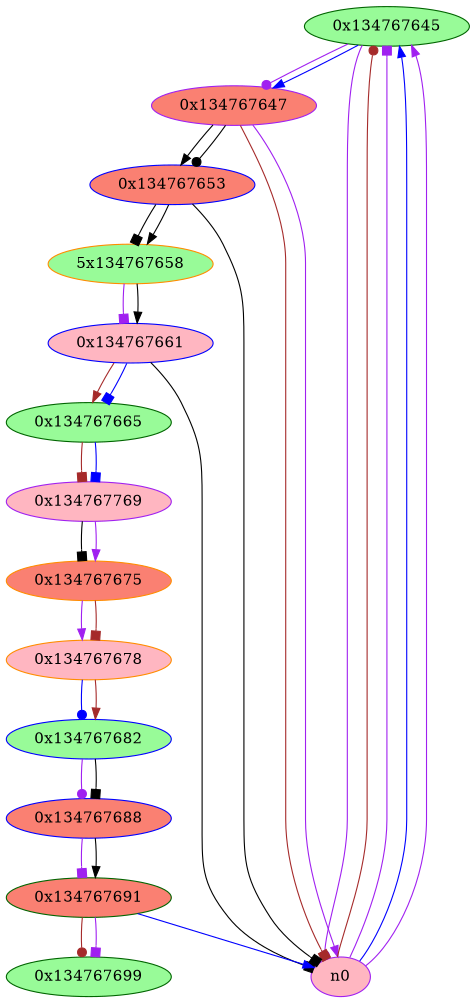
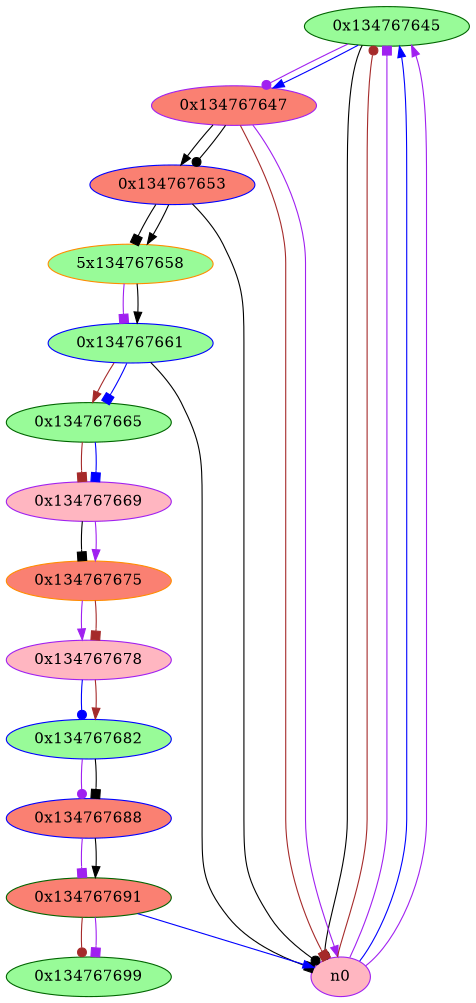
(131, 343) -> (131, 343)
(347, 498) -> (347, 498)
(89, 502) -> (89, 502)
(244, 584) -> (244, 586)
(89, 660) -> (89, 660)
